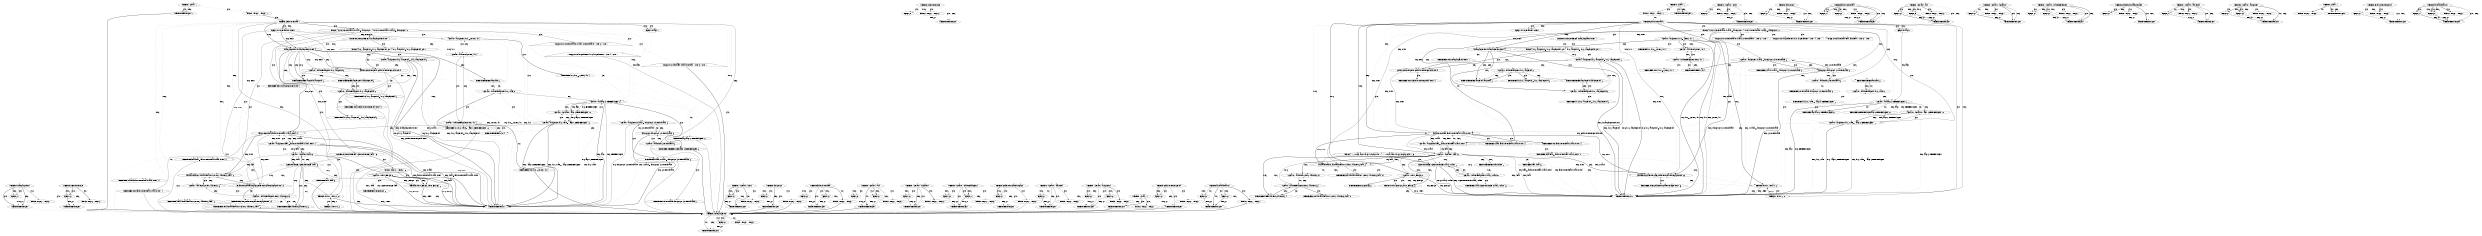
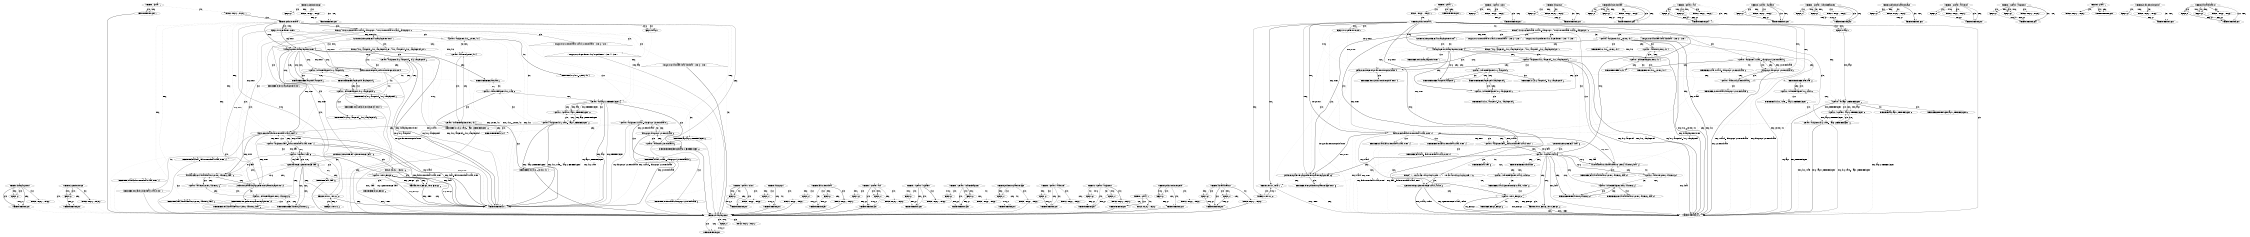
none -> (1566, 144)
(1461, 169) -> none
(1456, 172) -> (1468, 181)
